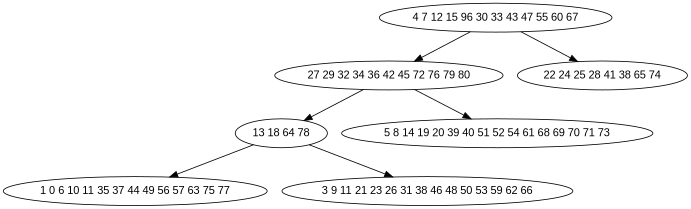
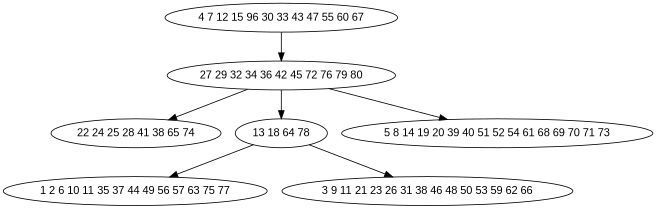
(546, 45) -> (212, 103)
(135, 191) -> (135, 191)
